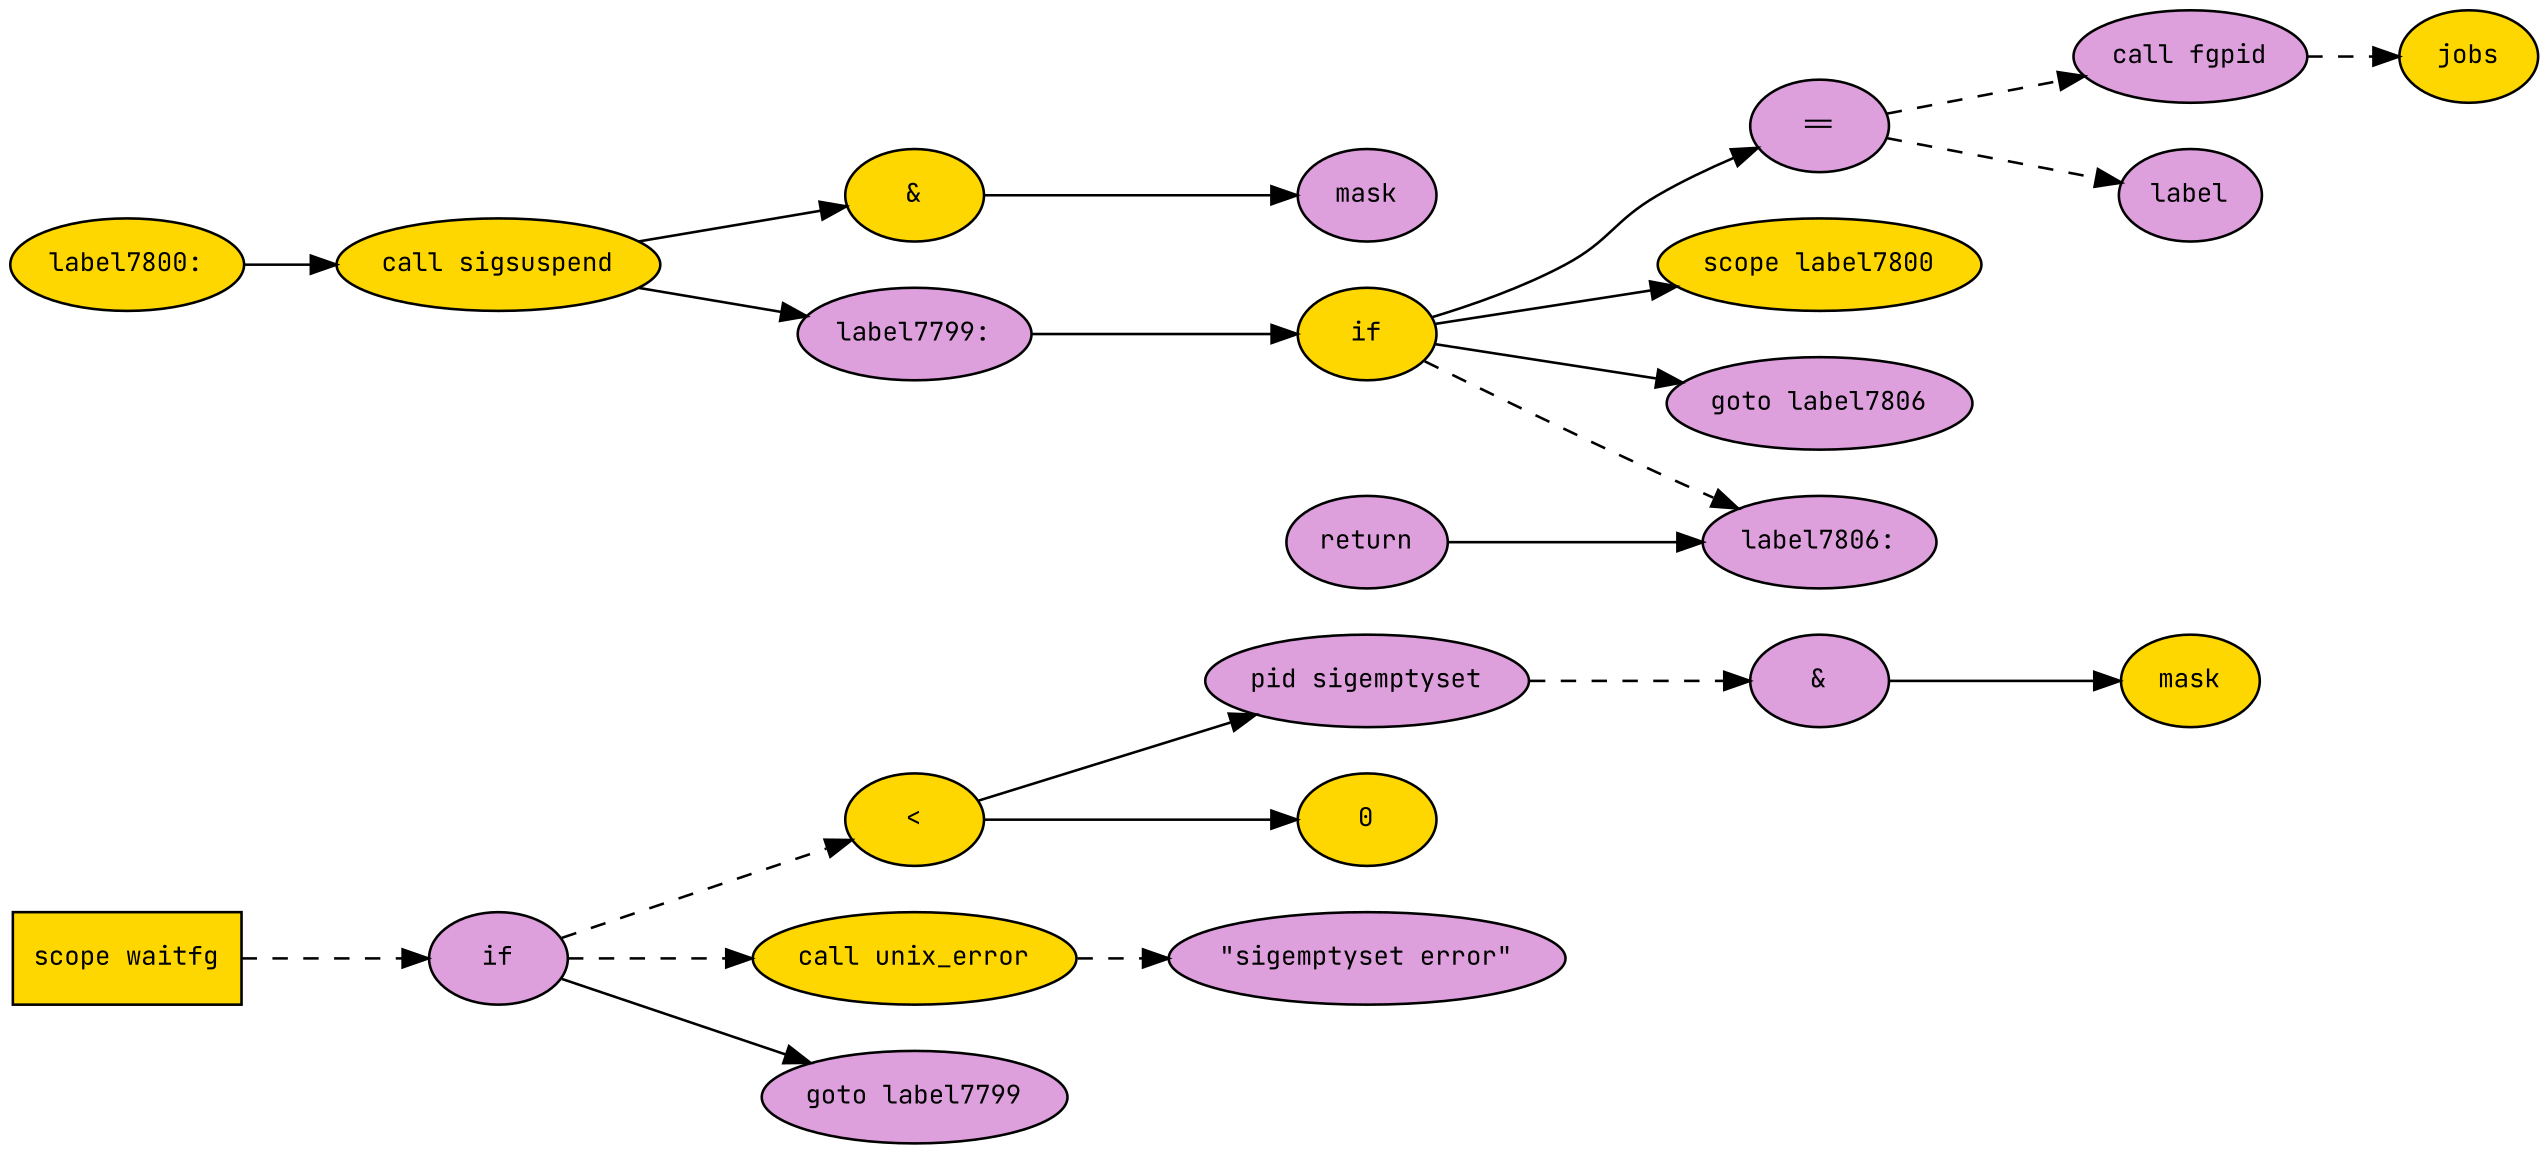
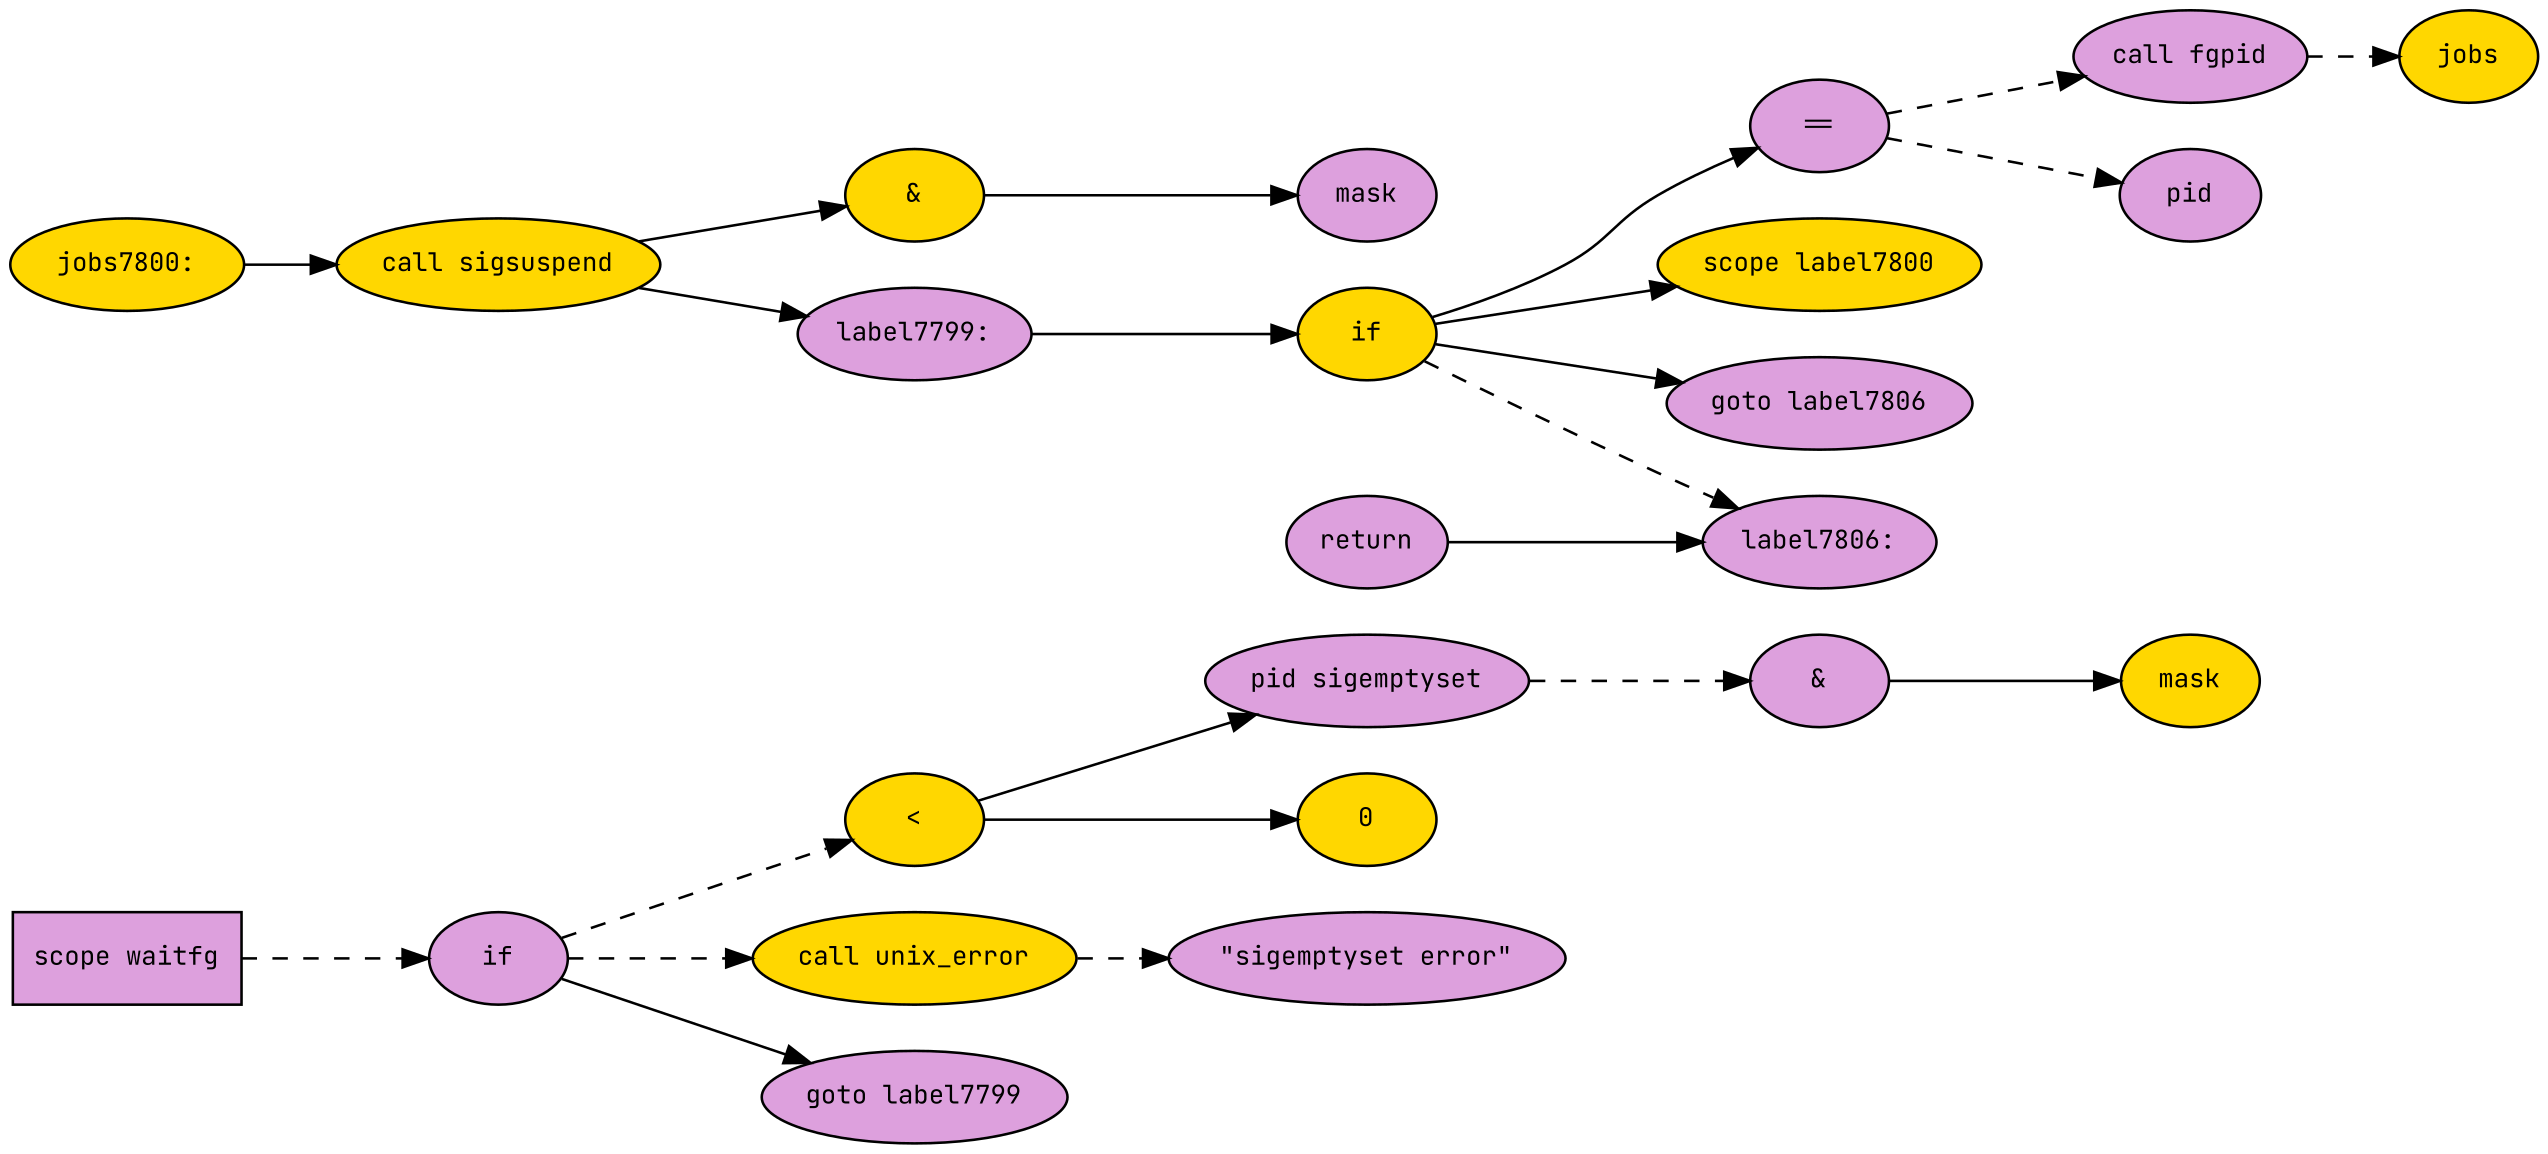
(2190, 195) -> (2190, 195)
(127, 265) -> (127, 265)
(127, 958) -> (127, 958)
